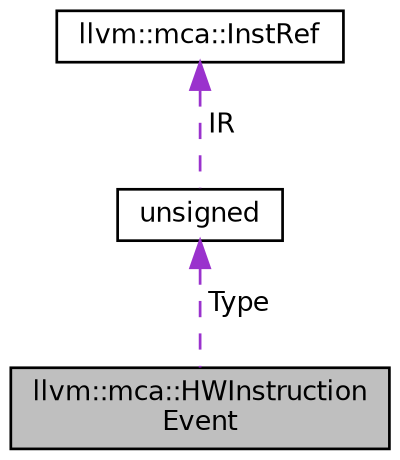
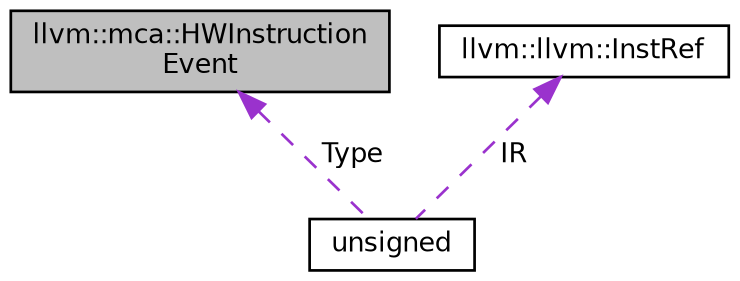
(200, 37) -> (584, 51)
(200, 318) -> (313, 165)
